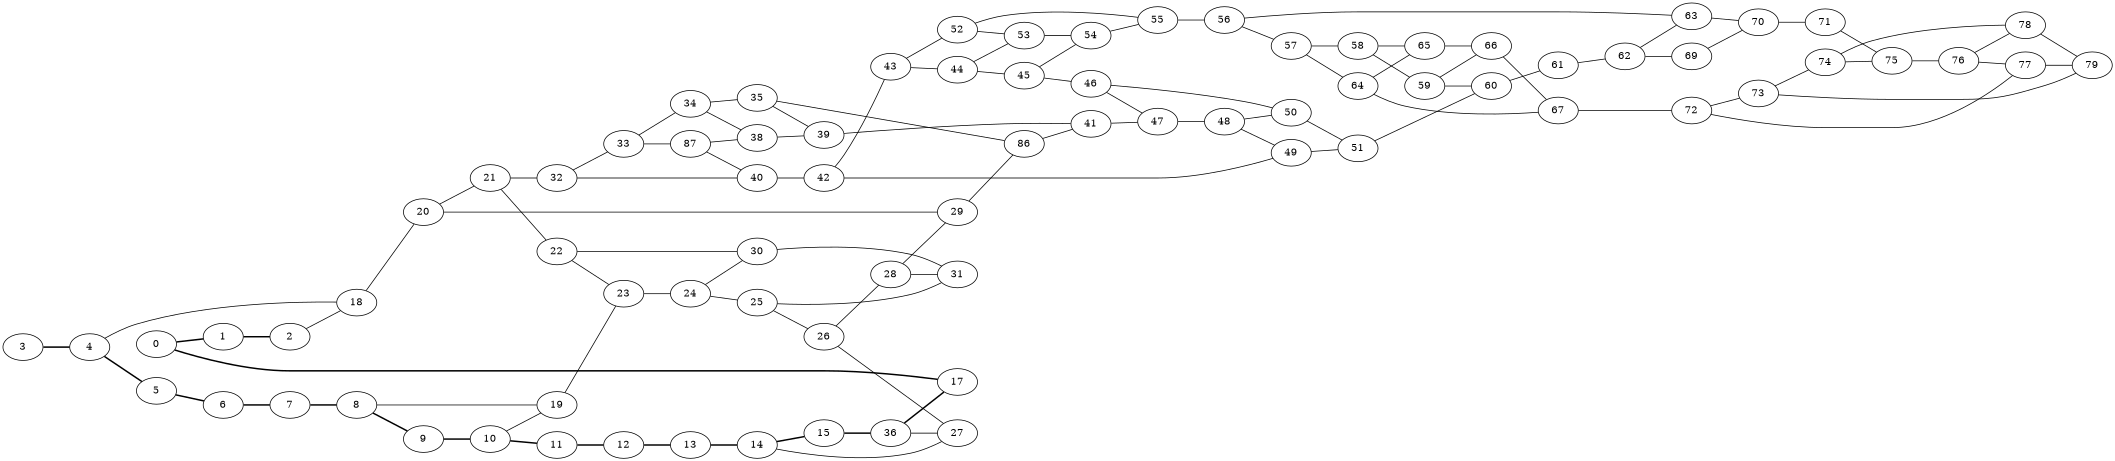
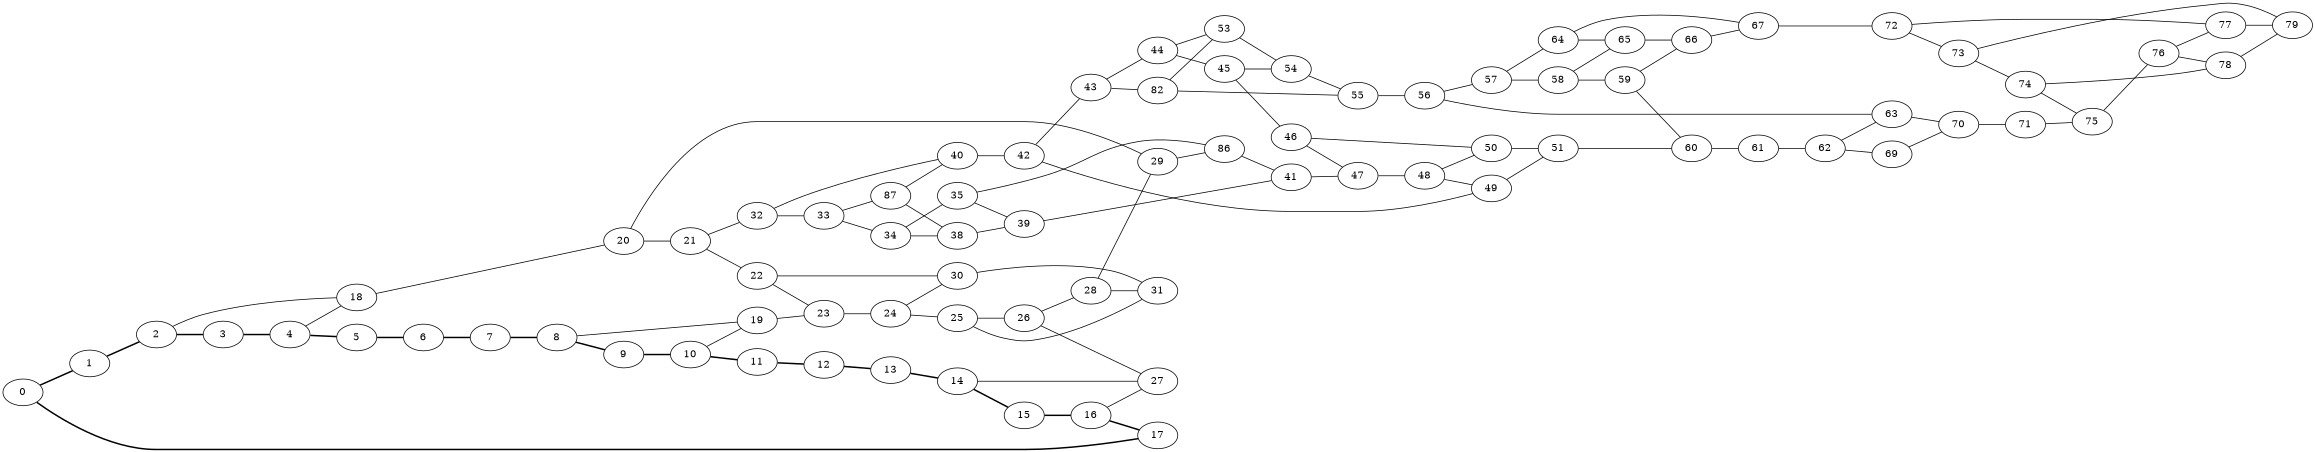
(957, 30) -> (1158, 91)
none -> (190, 335)
(891, 433) -> (1091, 415)
